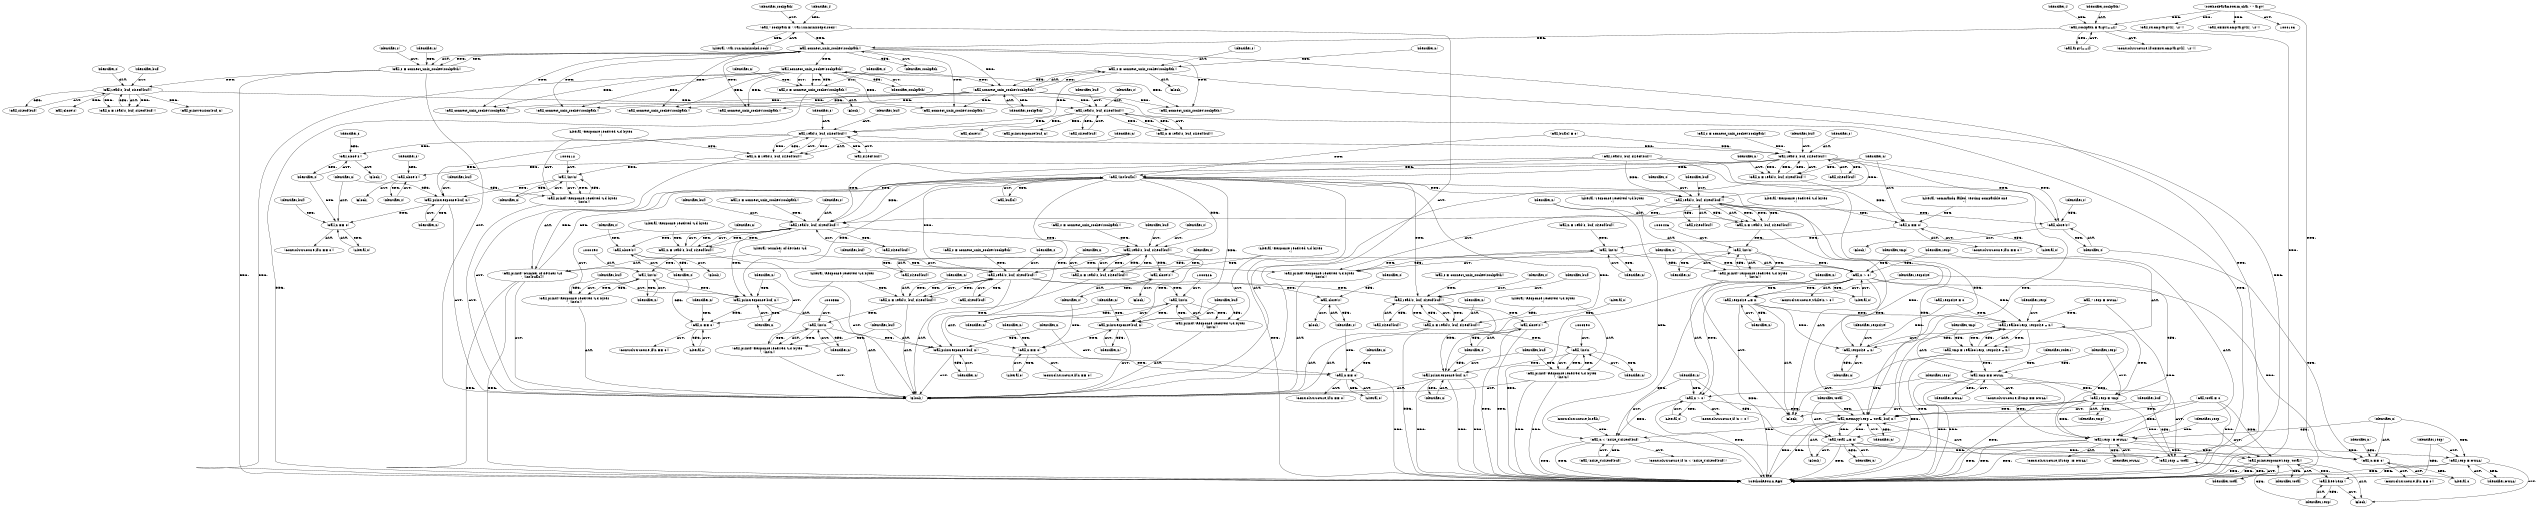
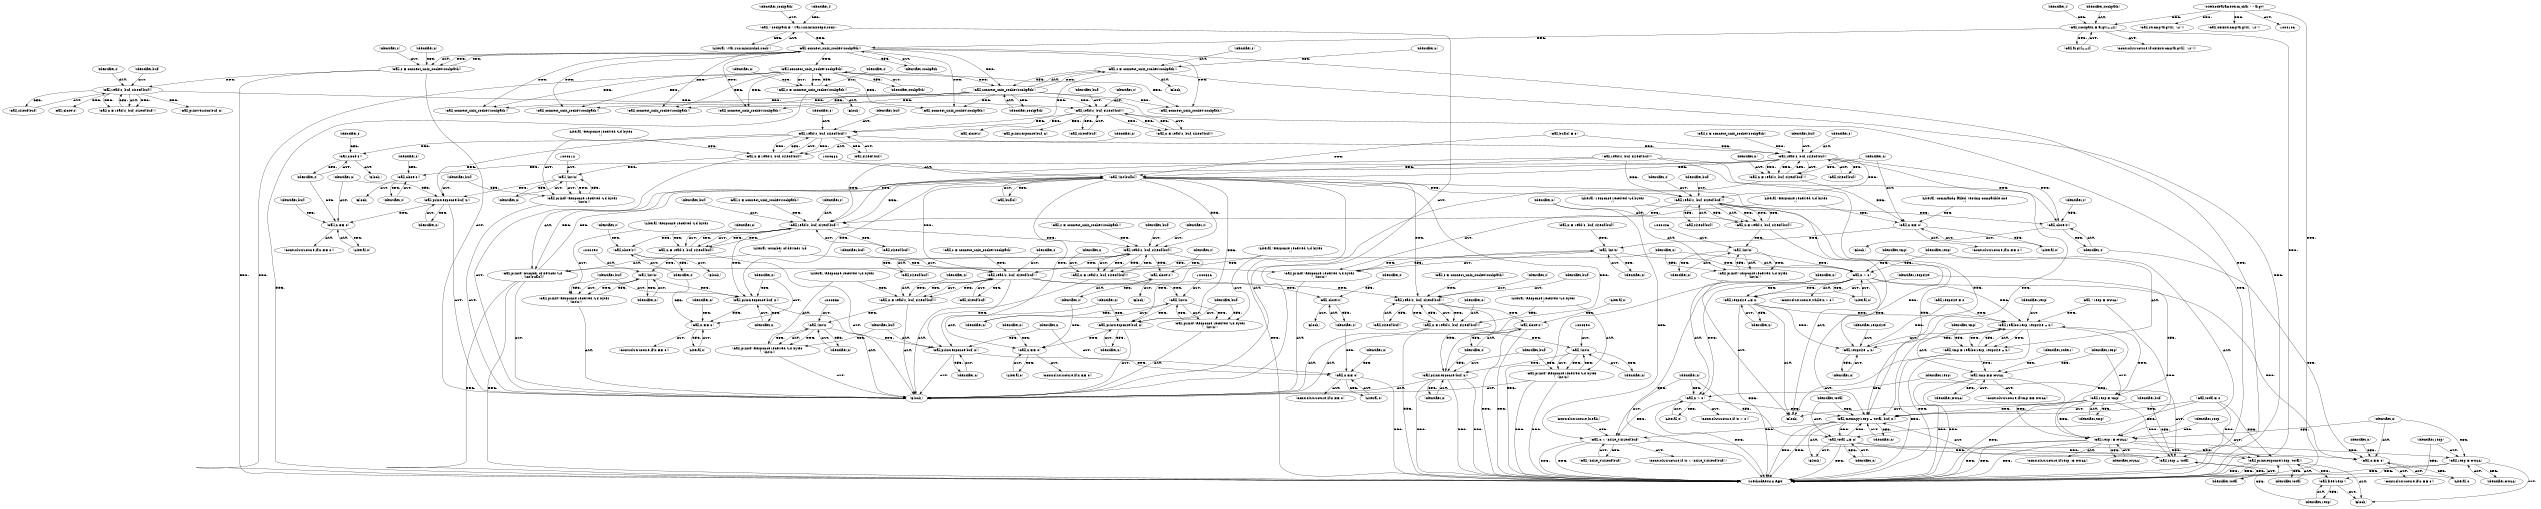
none -> (830, 157)
(2044, 381) -> none
